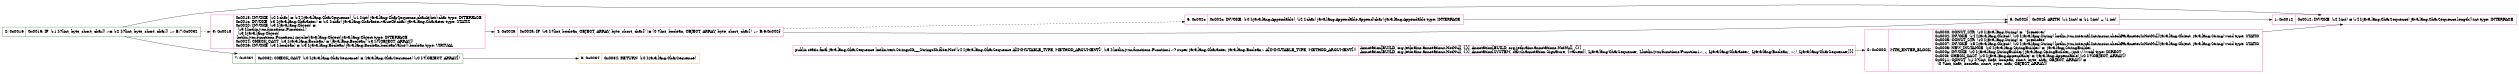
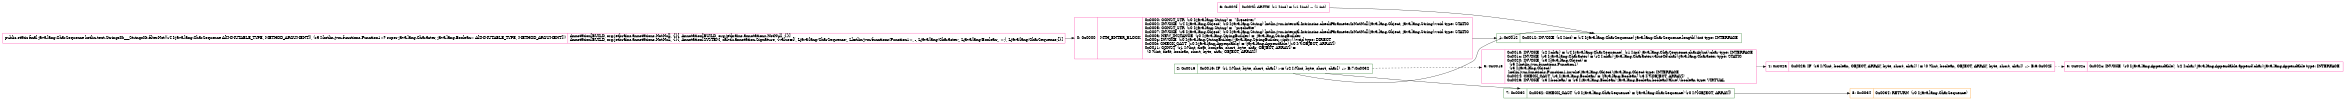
(1734, 20) -> none
(2394, 20) -> (1619, 38)
(1394, 32) -> none
